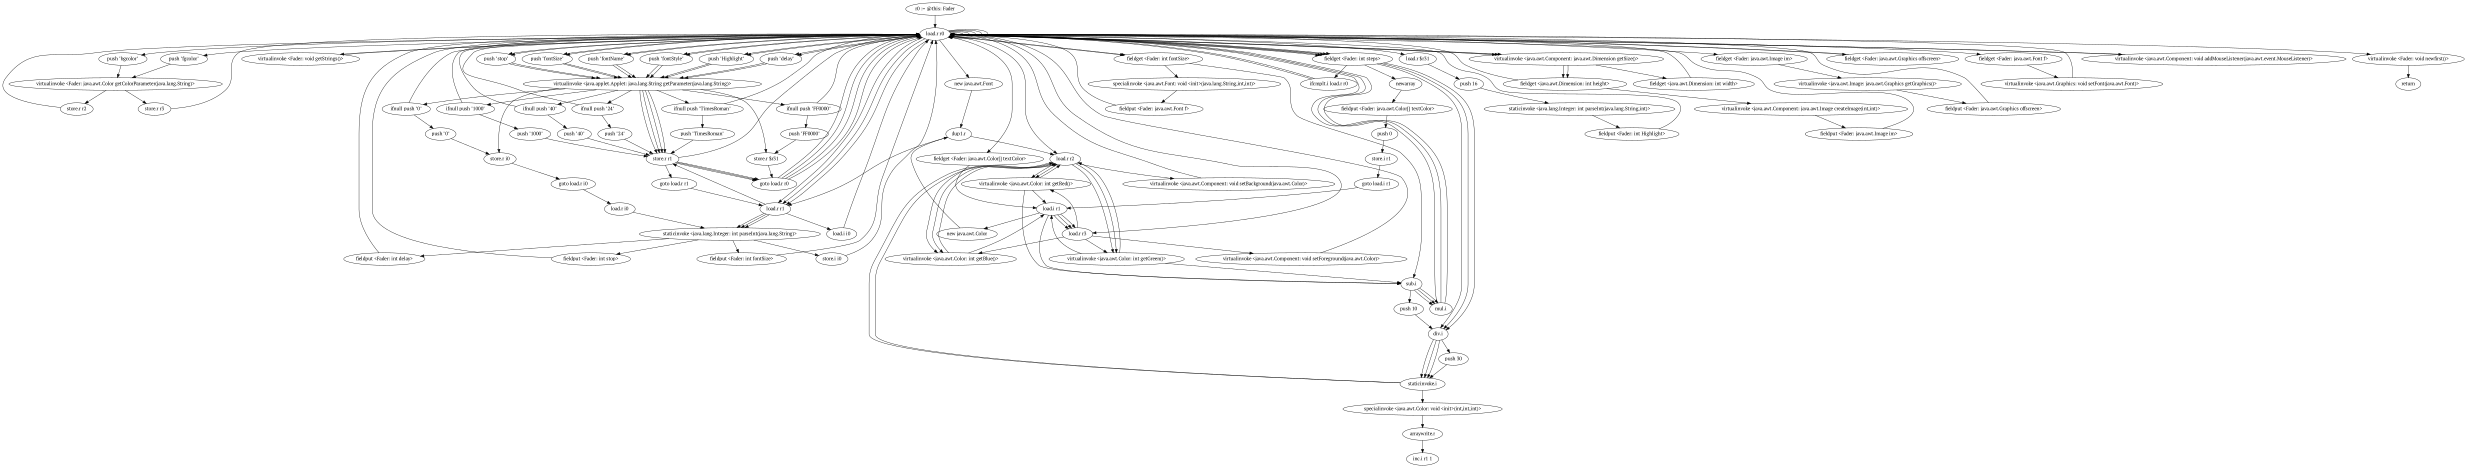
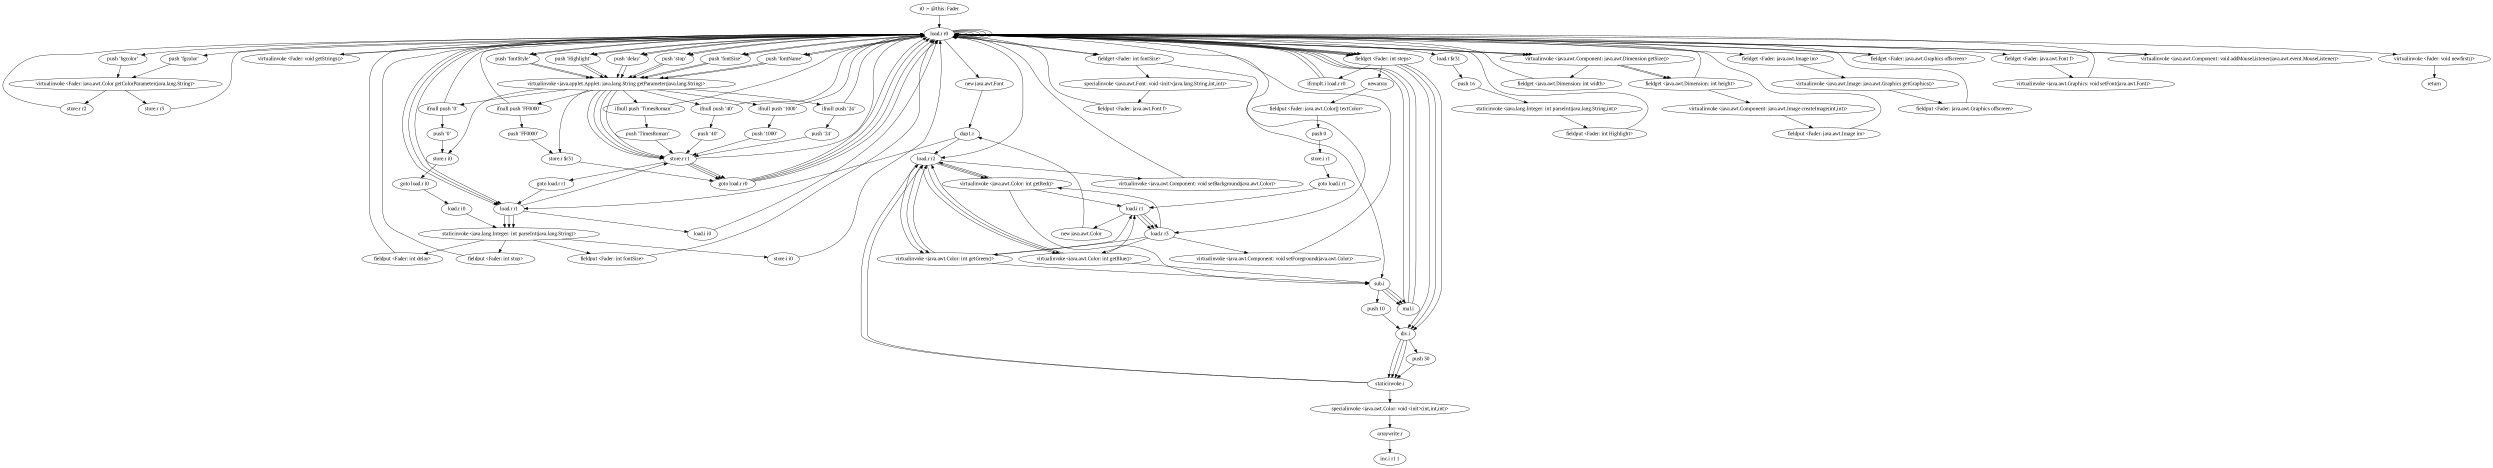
(980, 159) -> none
(1195, 279) -> (1249, 273)
